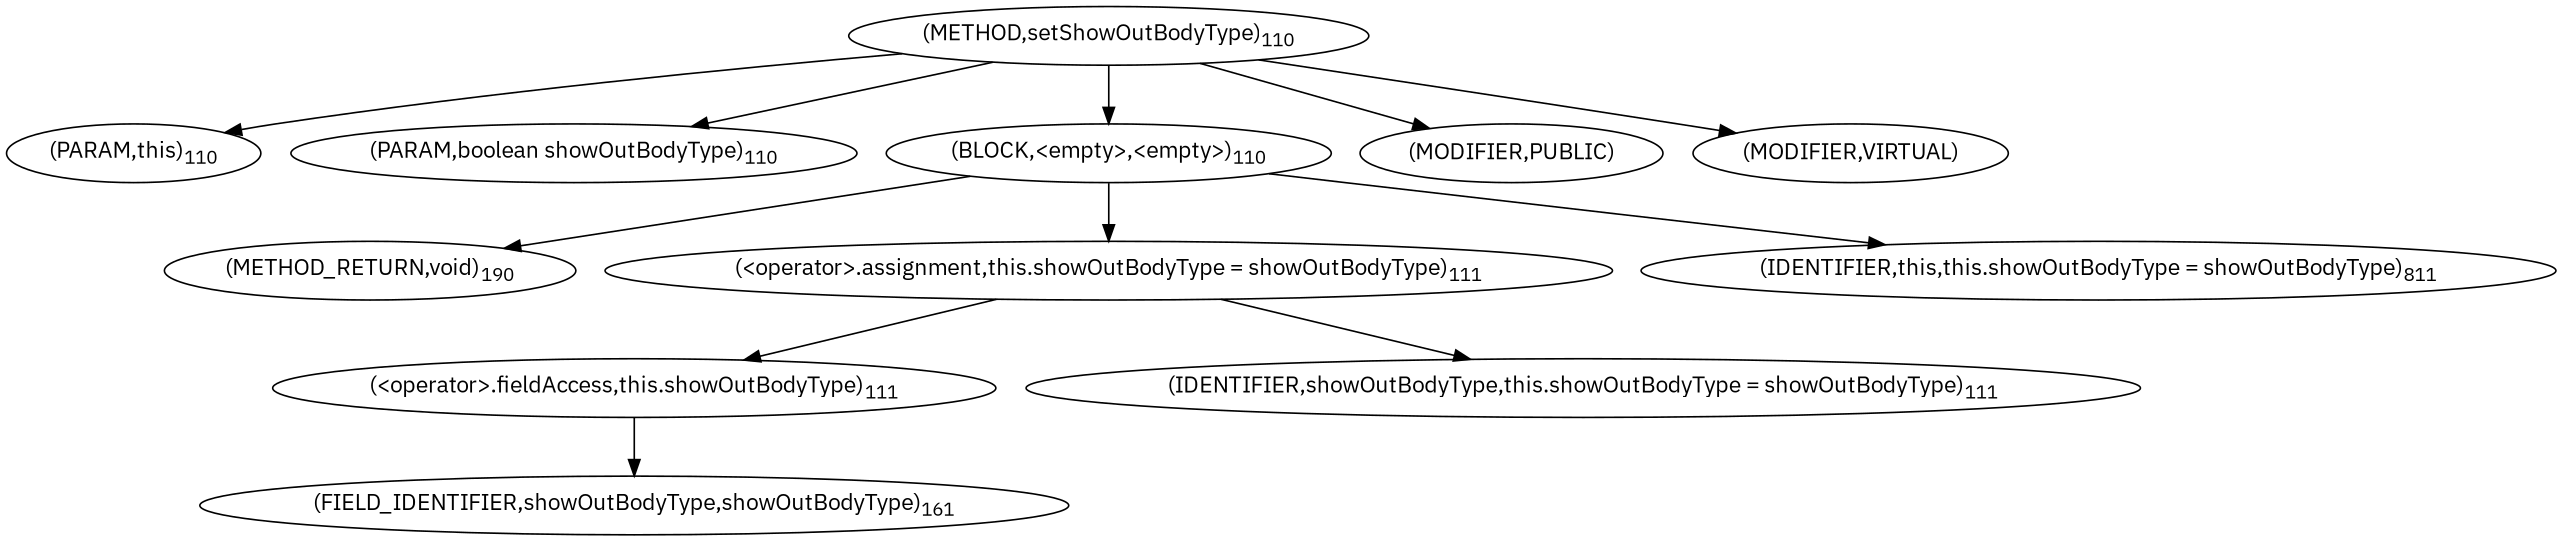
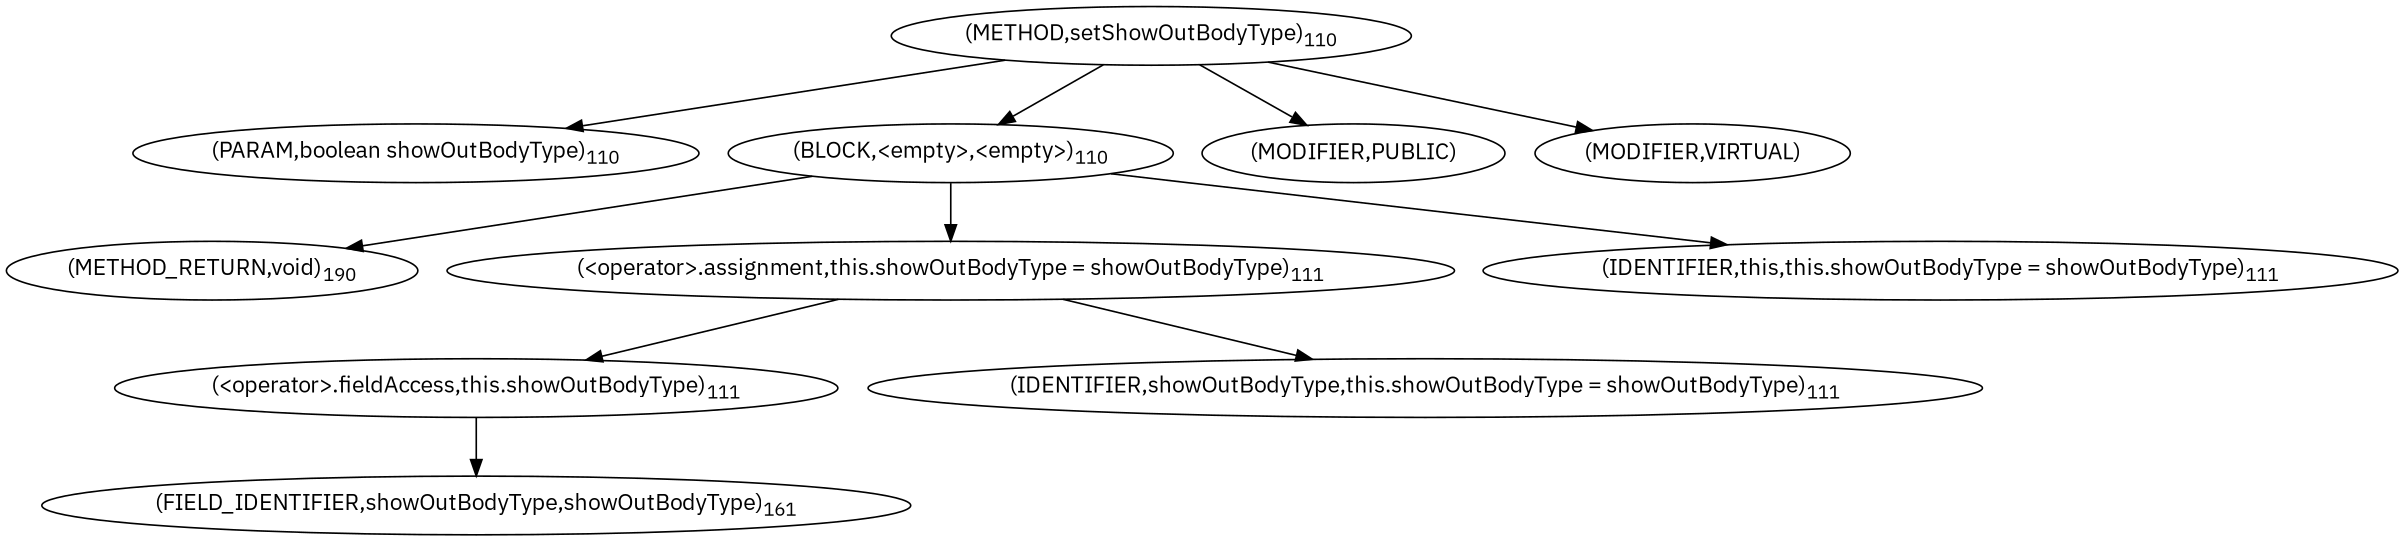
(134, 153) -> none
(2421, 268) -> (2263, 268)
